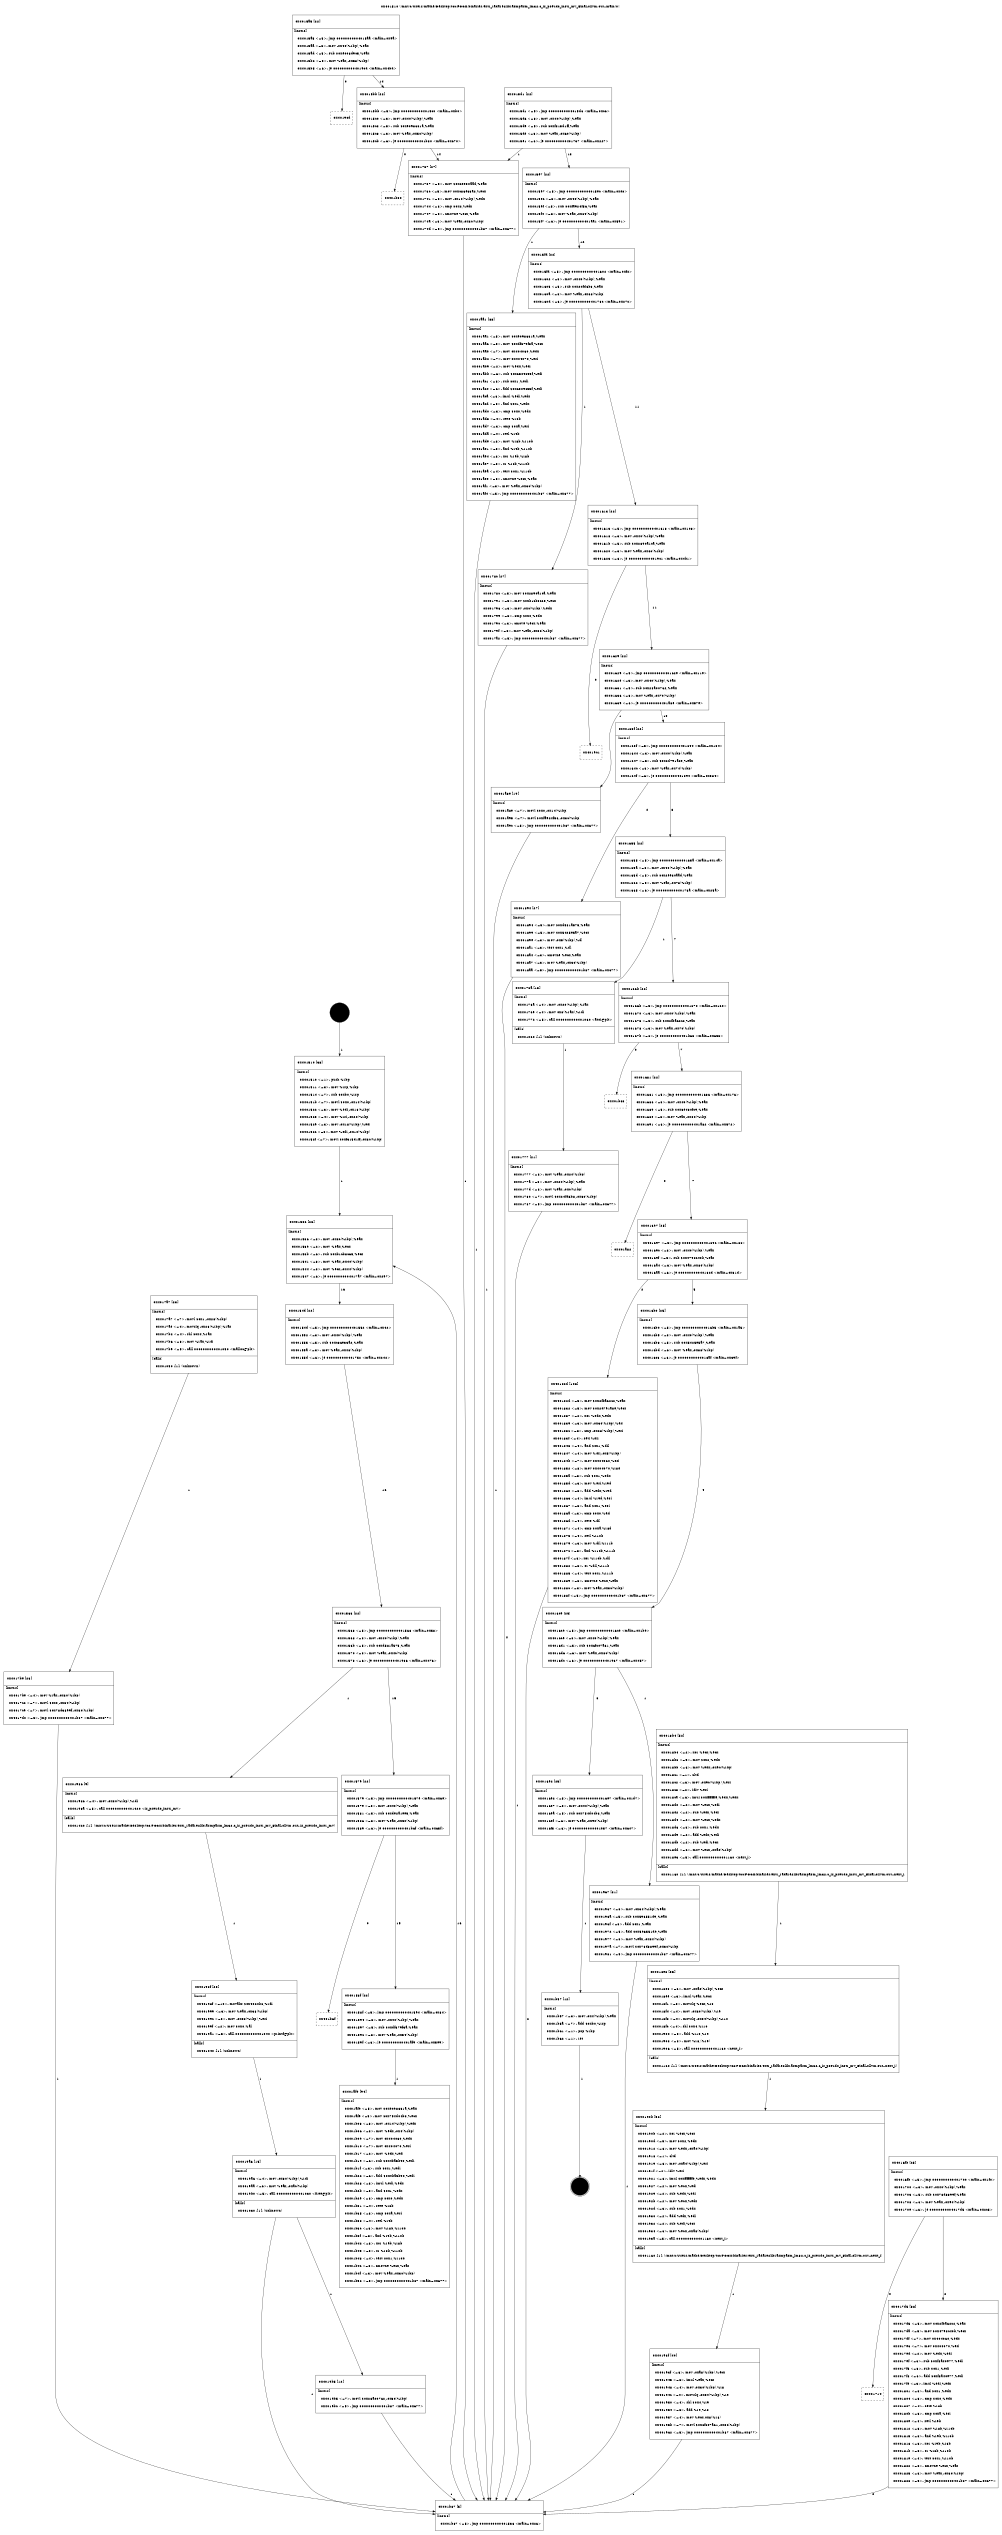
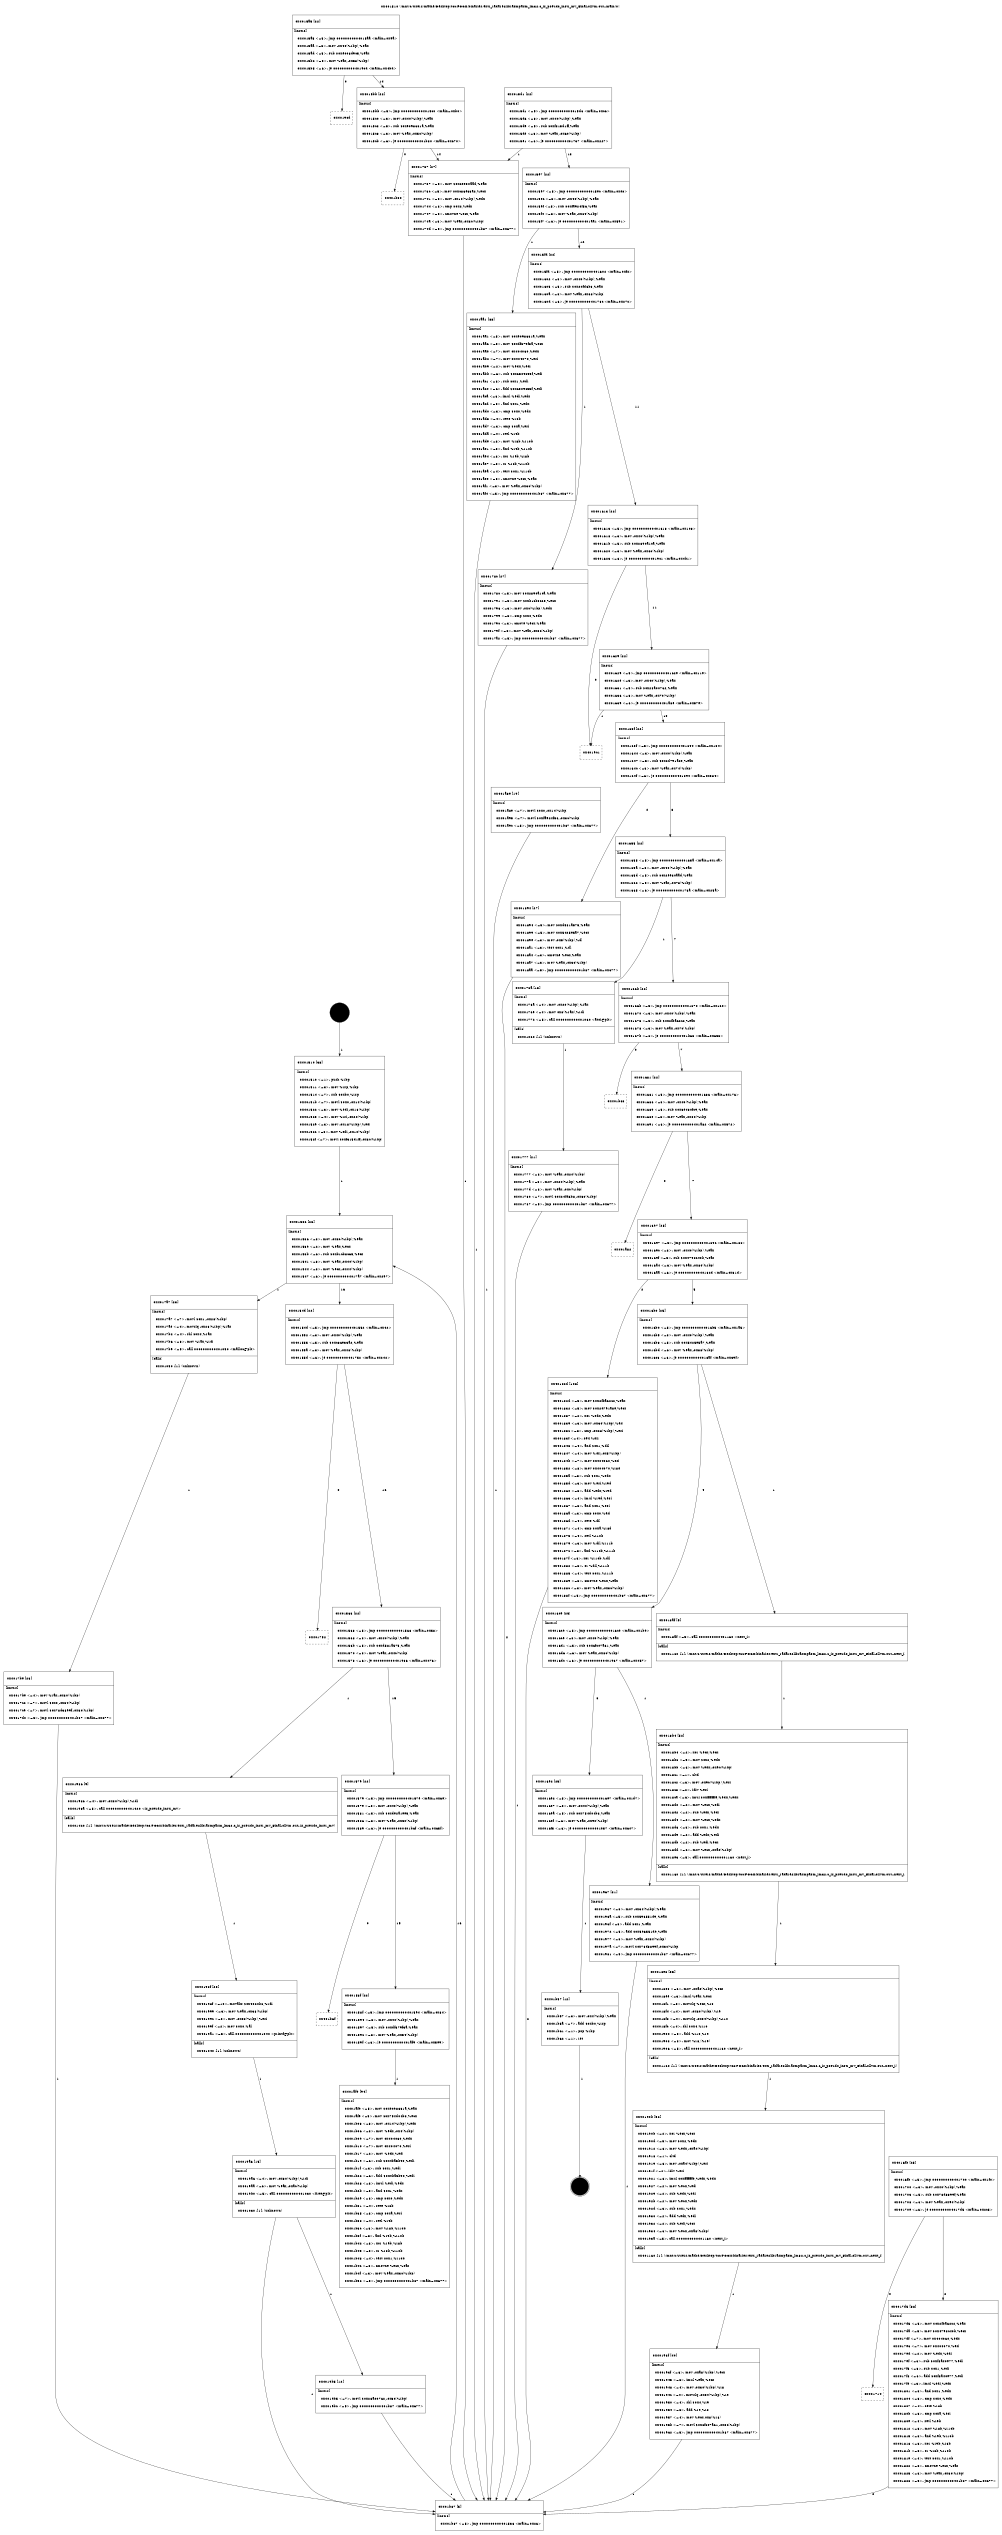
(610, 747) -> (595, 725)
none -> (273, 1291)
none -> (317, 1637)
none -> (782, 1637)
